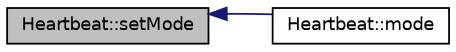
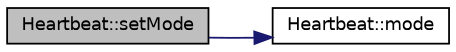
(249, 14) -> (232, 38)
